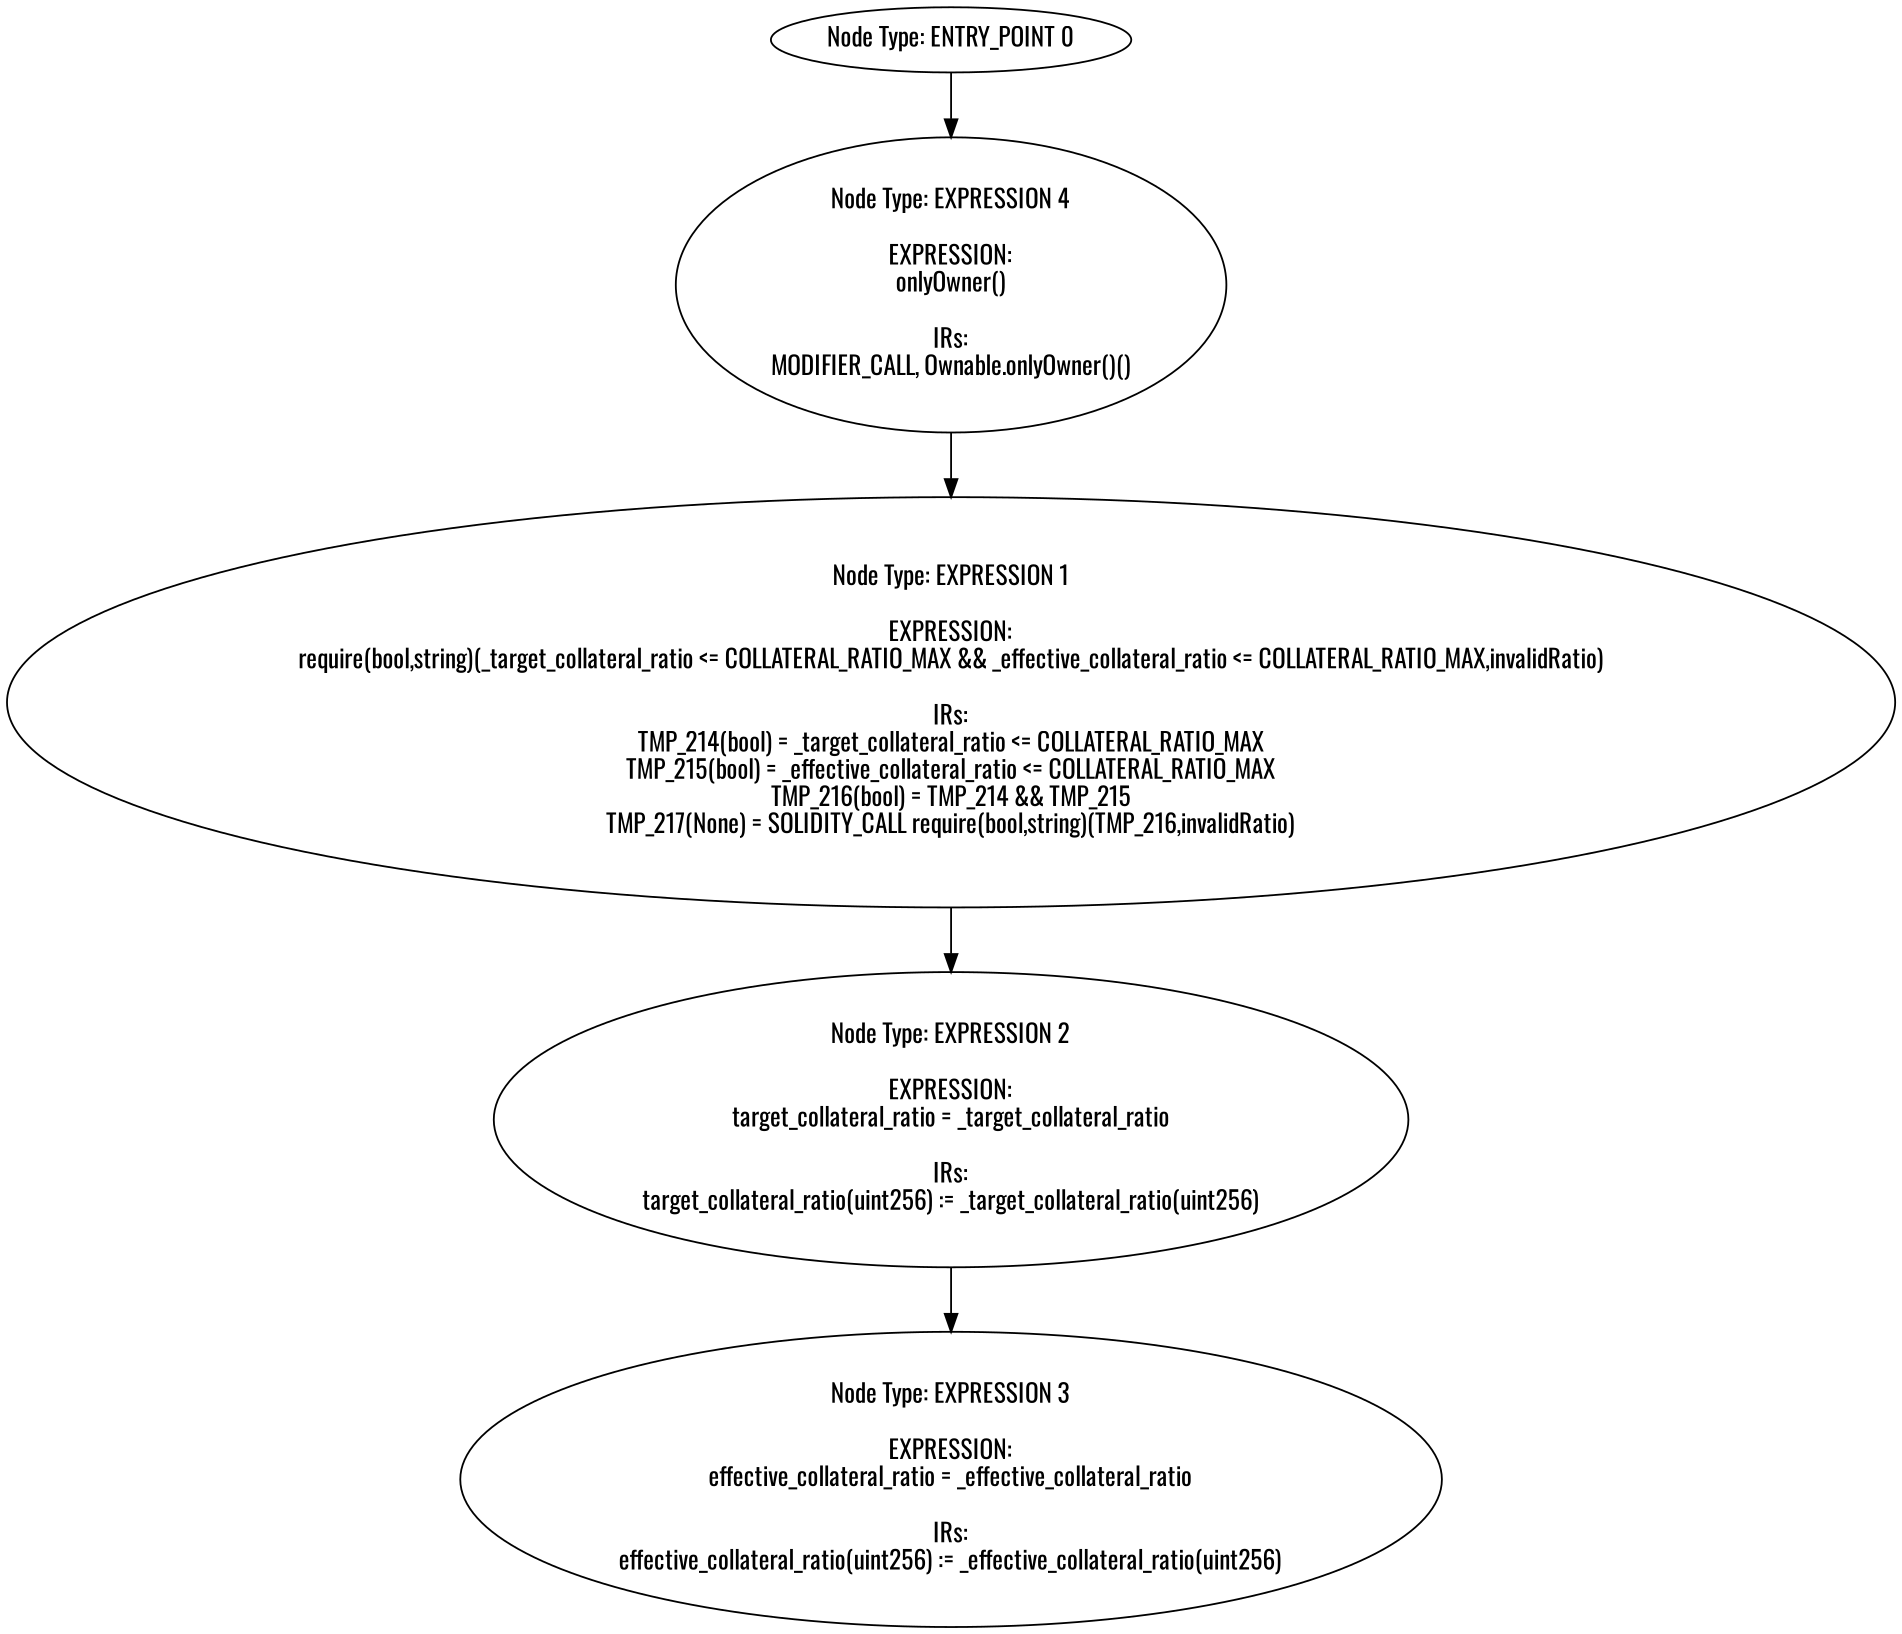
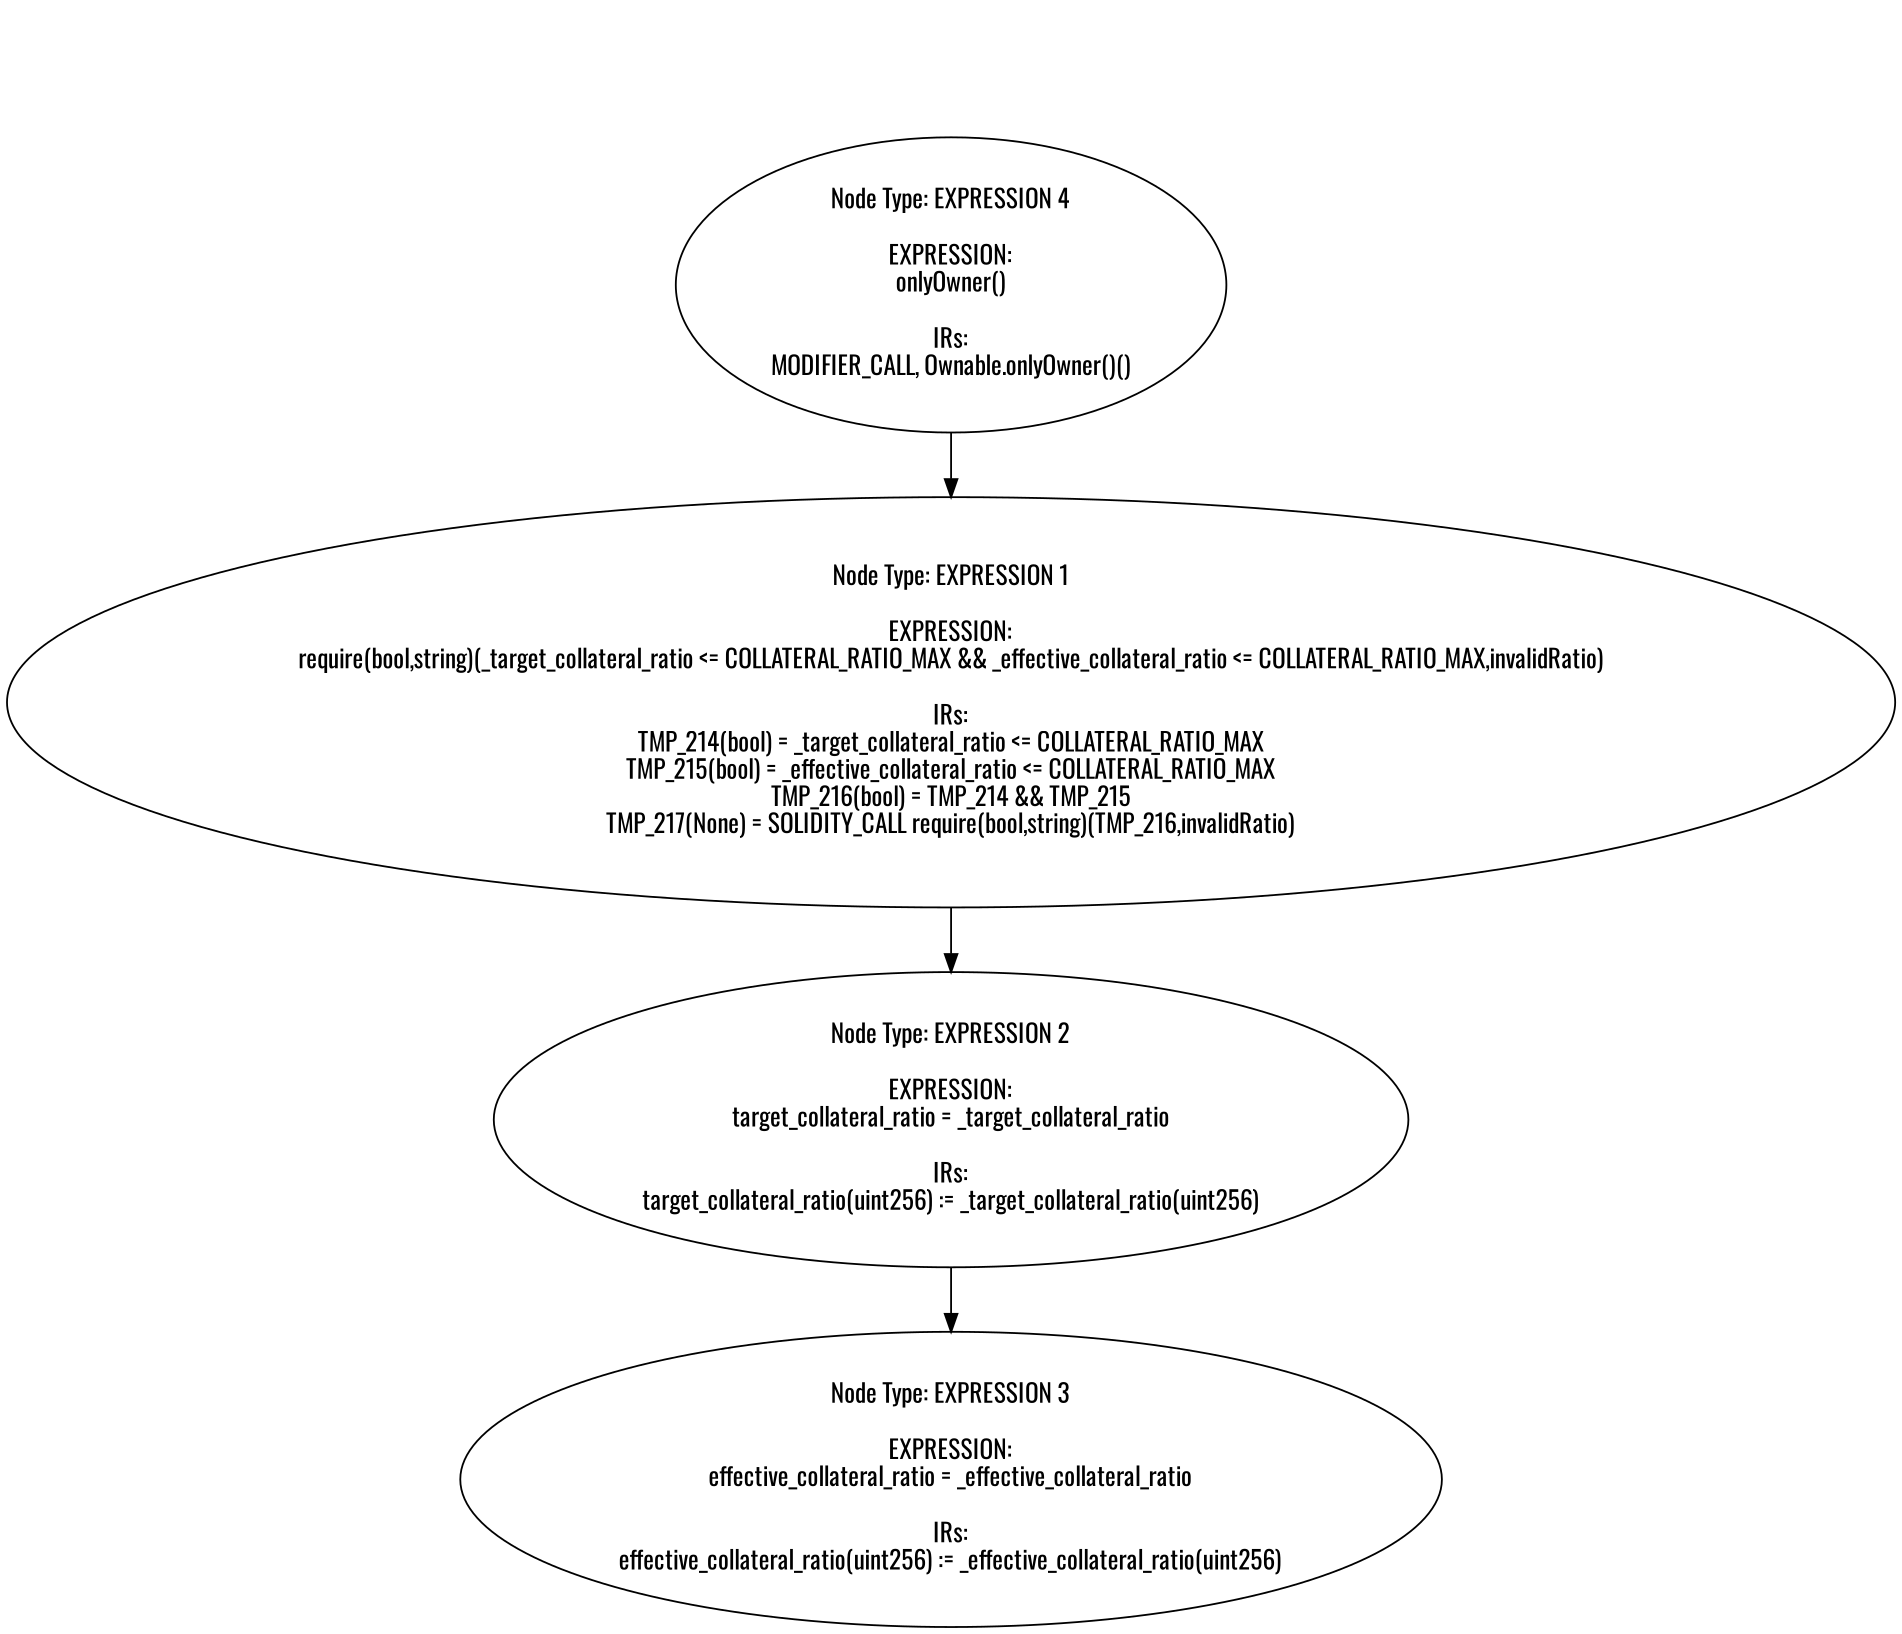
(951, 40) -> none
